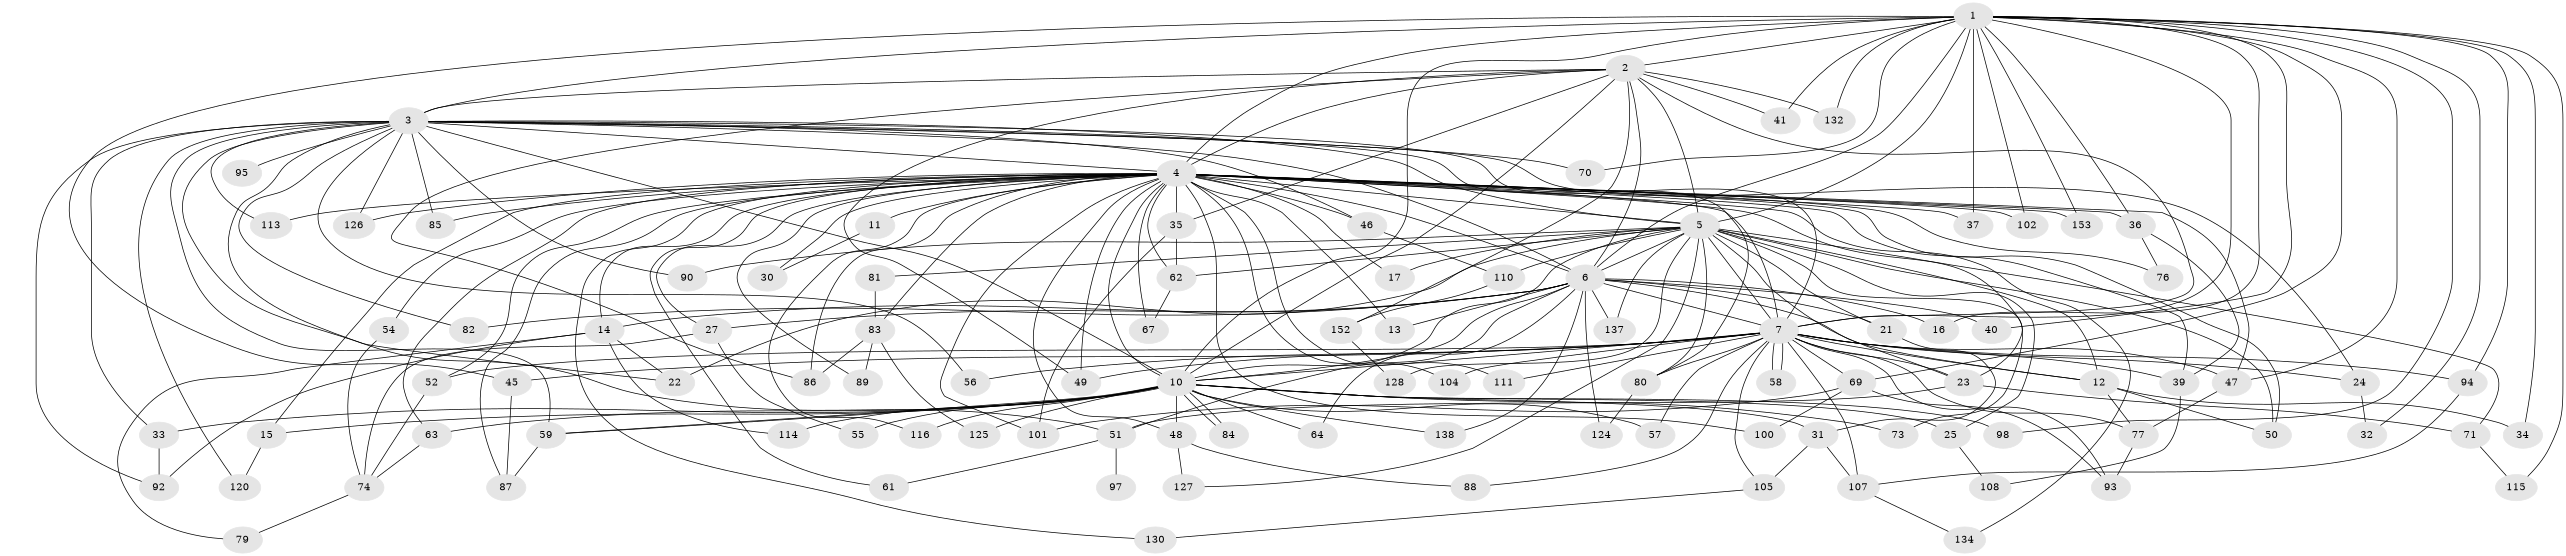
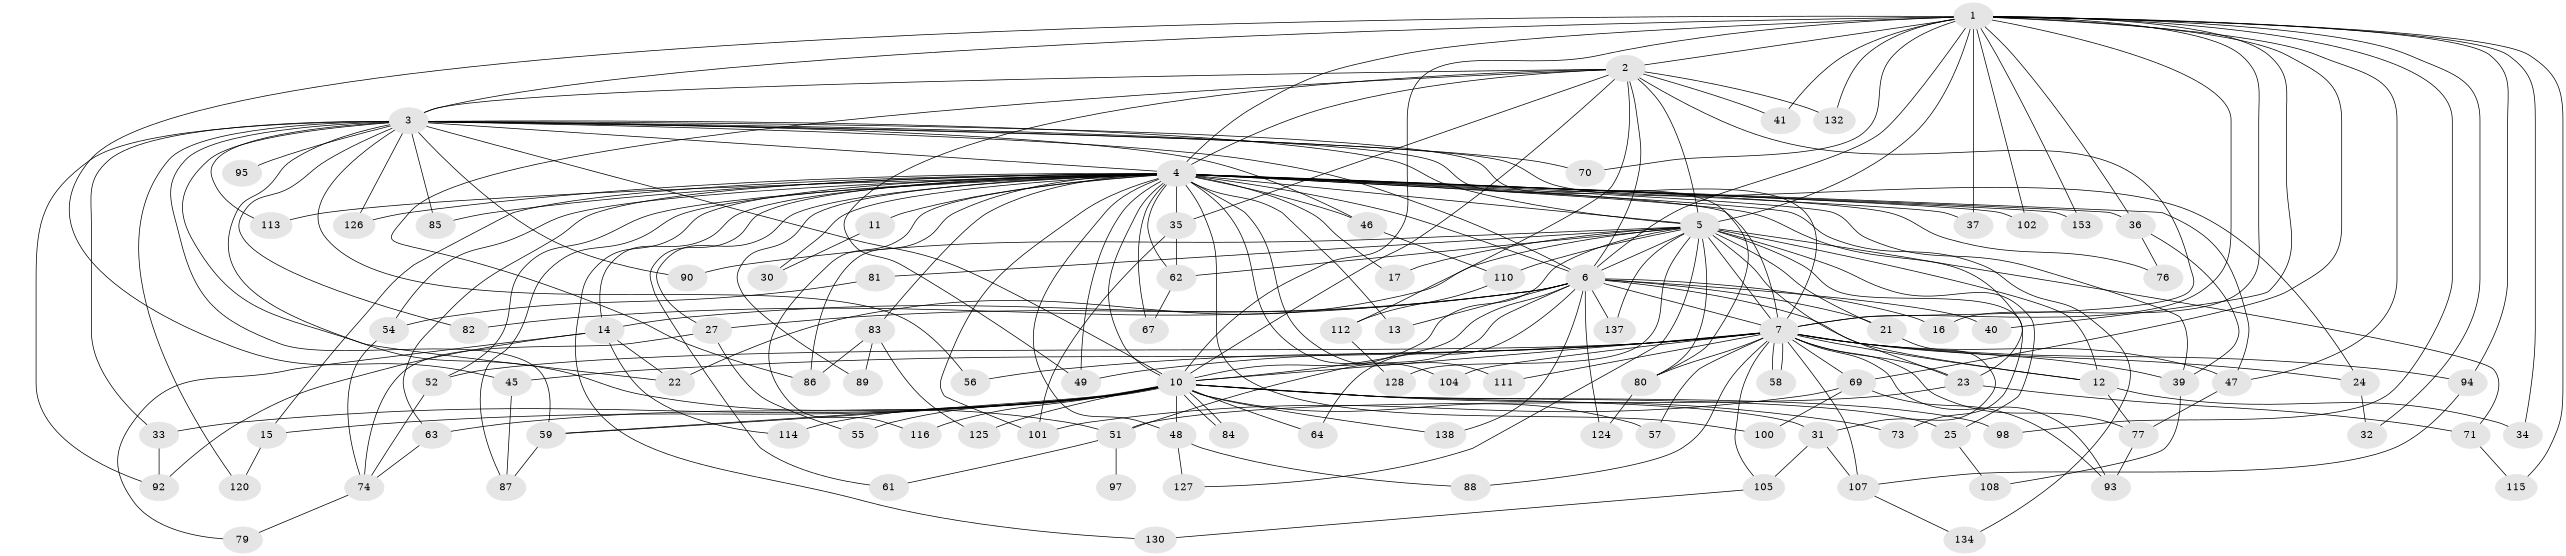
(875, 302) -> (631, 302)
(1341, 330) -> (1341, 330)
(2272, 435) -> none
